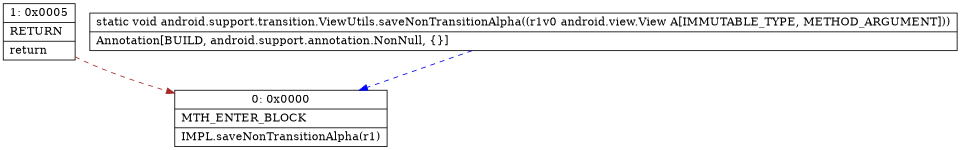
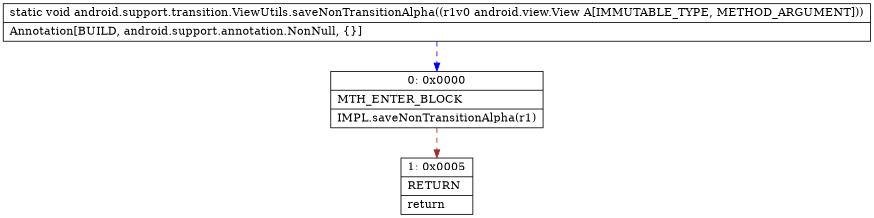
(120, 76) -> (437, 139)
